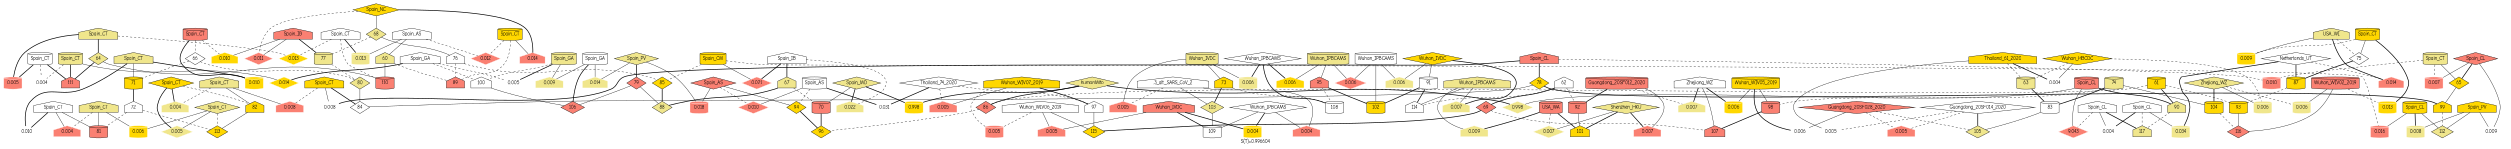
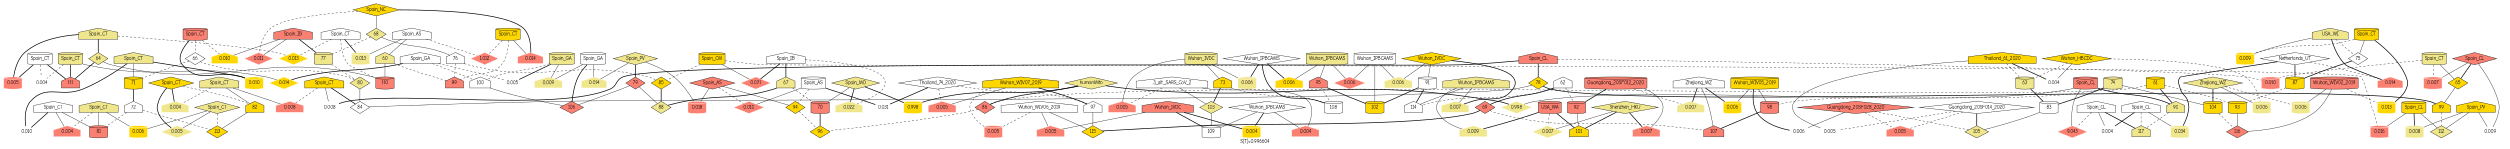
(486, 59) -> (485, 59)
(809, 120) -> (808, 120)
